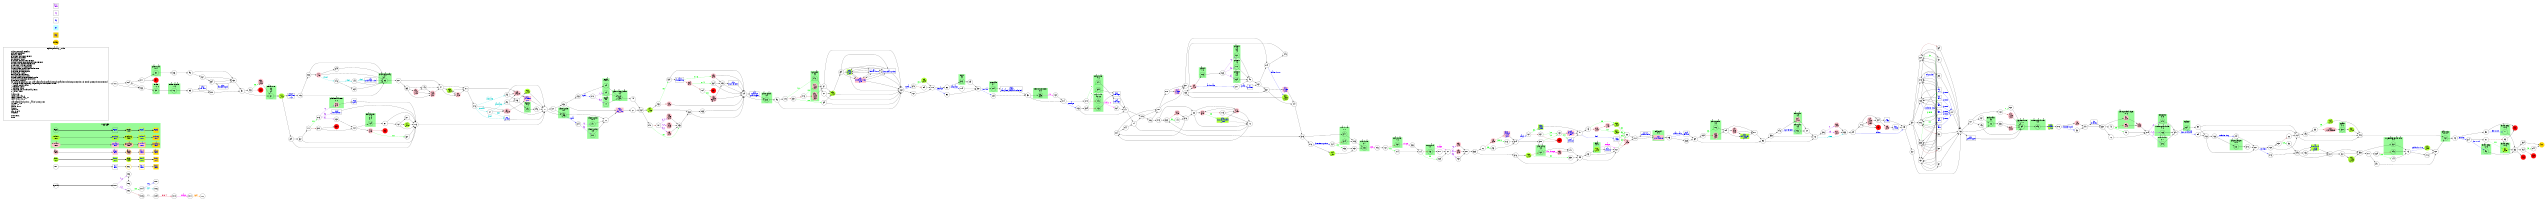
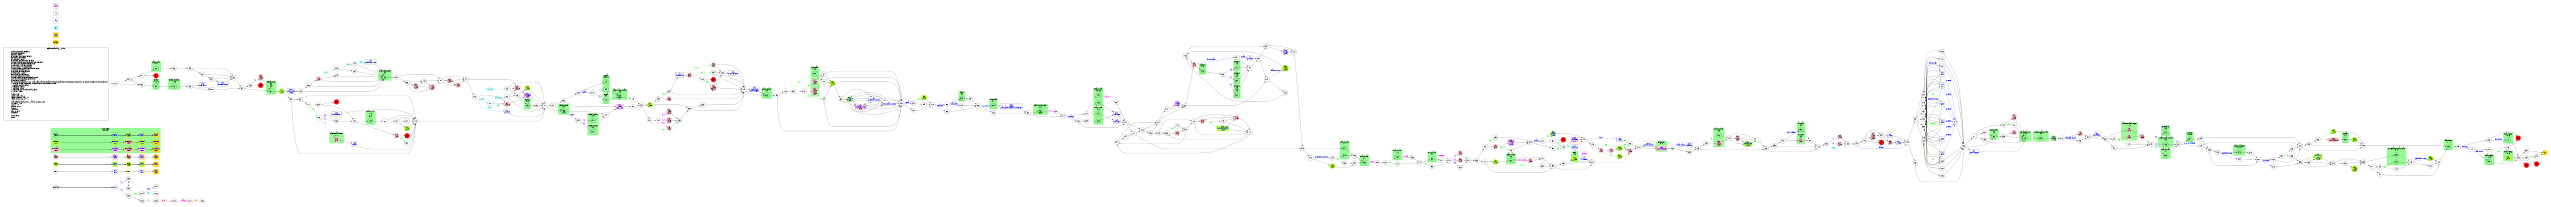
(450, 90) -> (450, 81)
(129, 138) -> (129, 142)
(1622, 143) -> none
